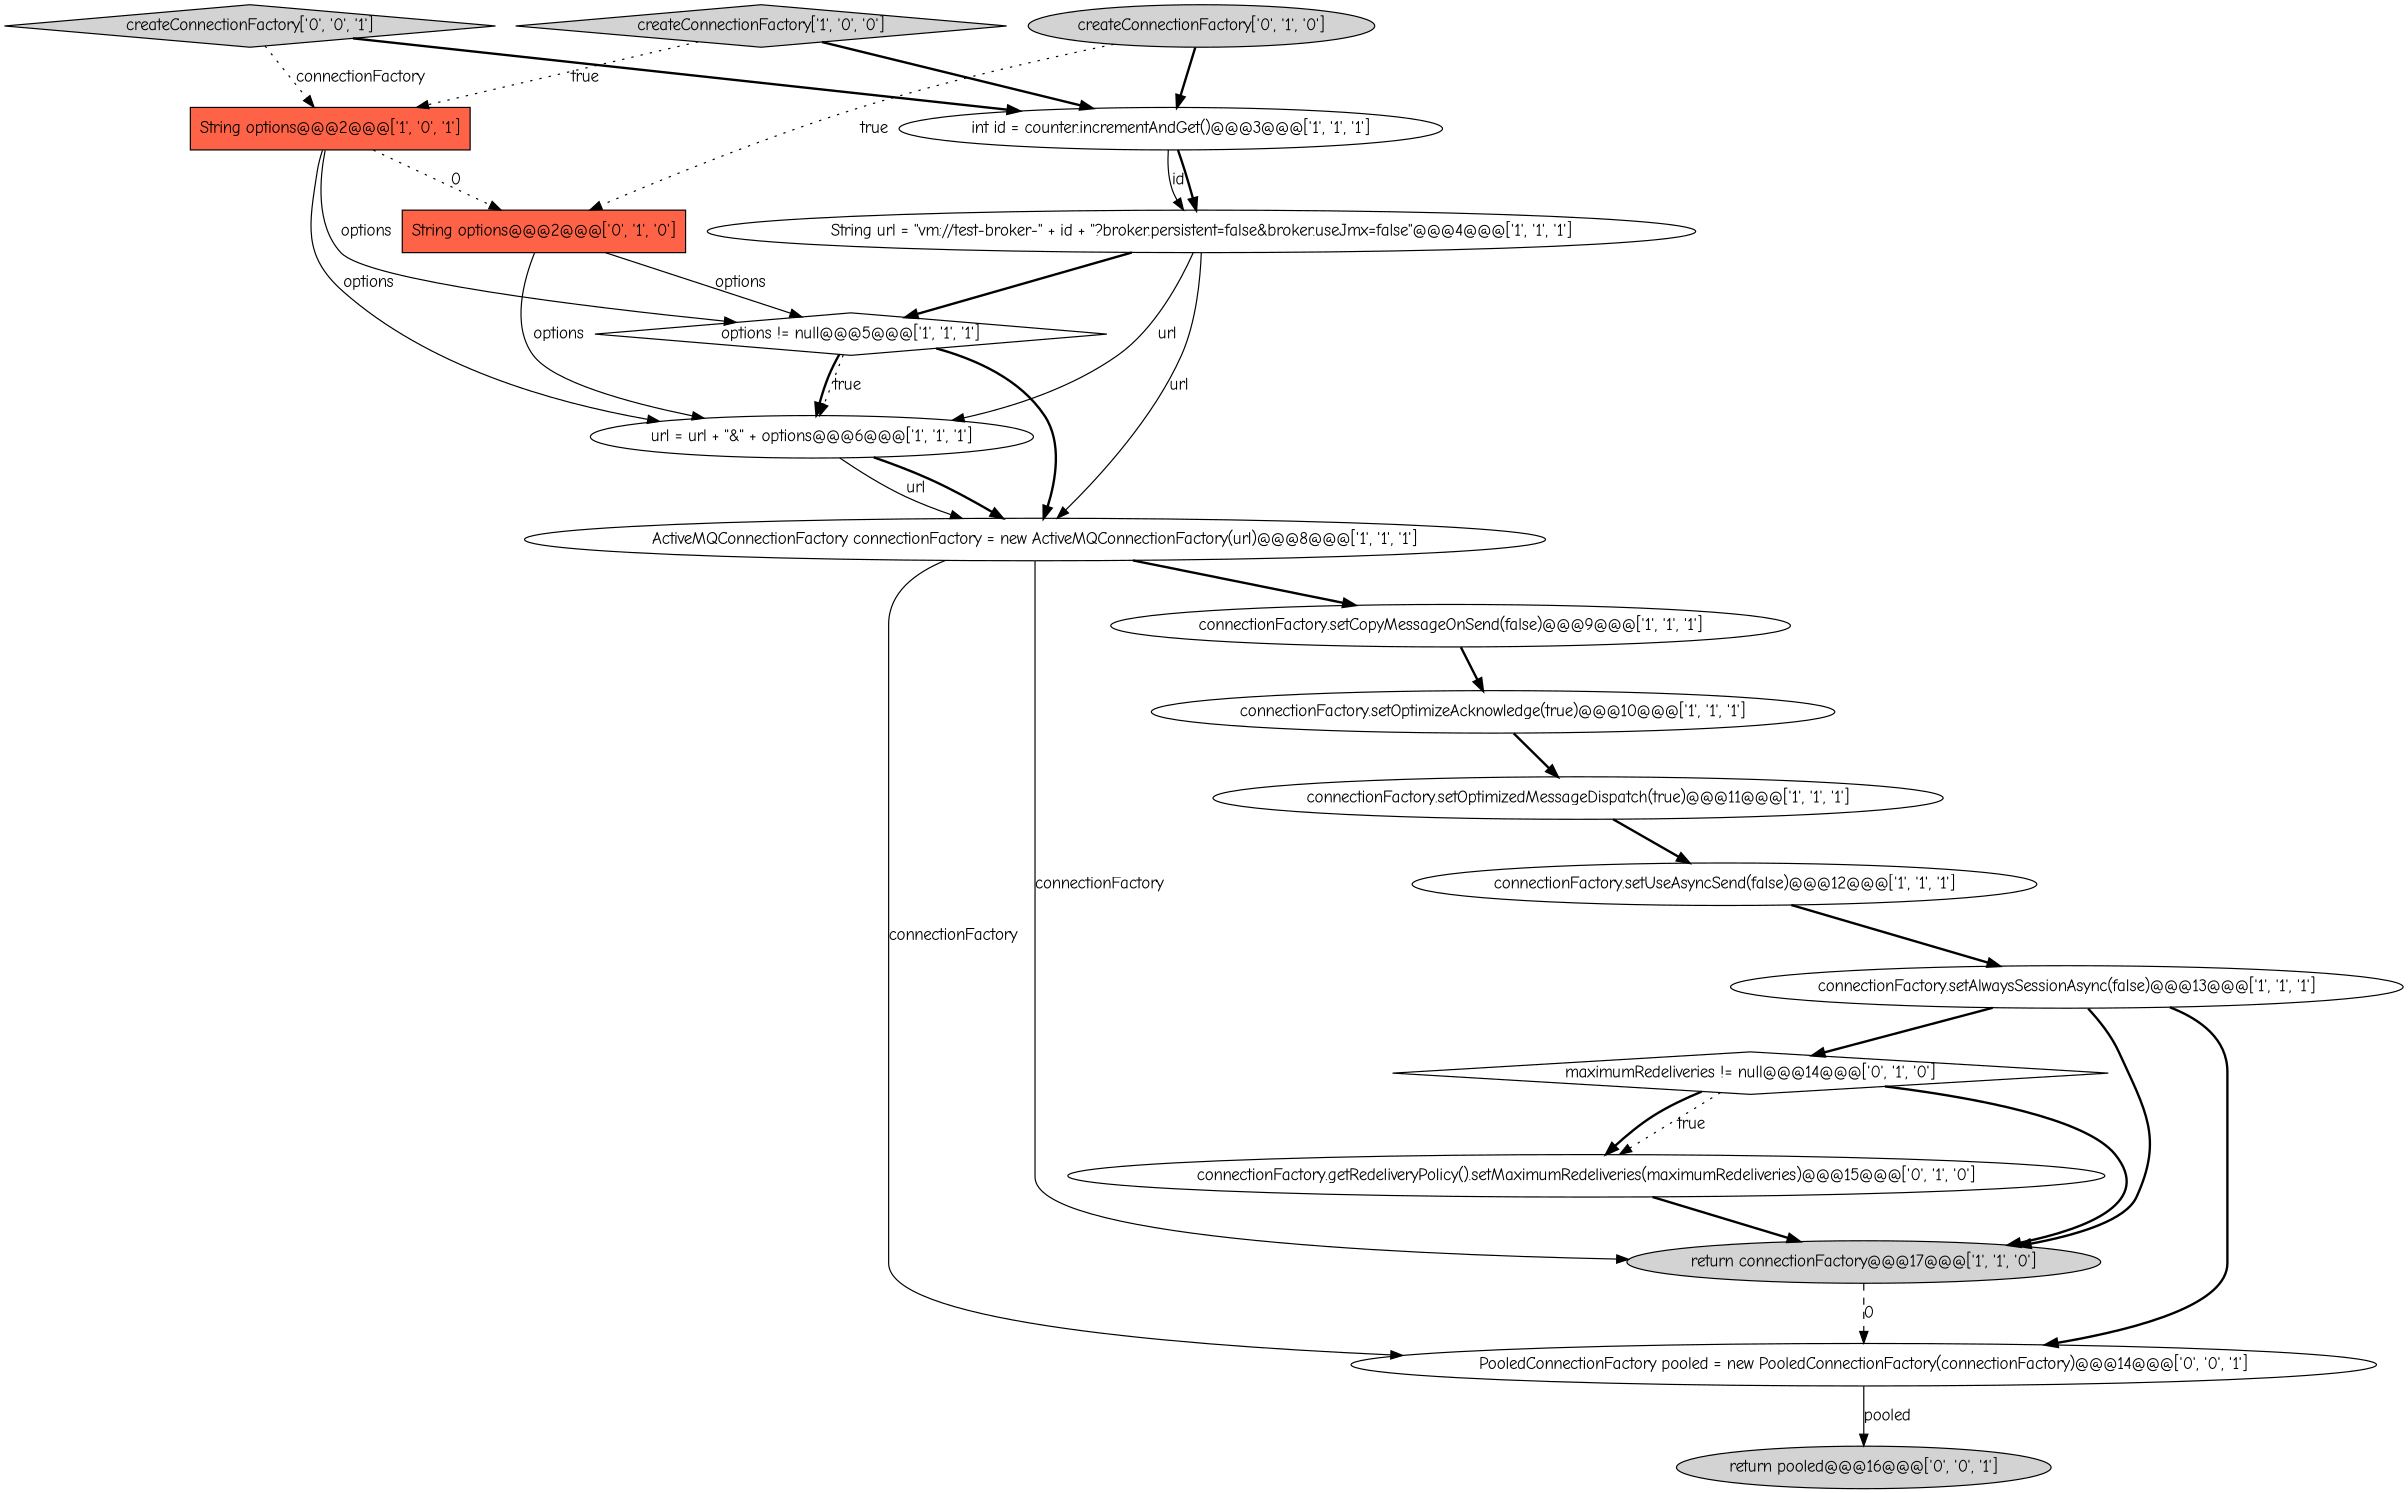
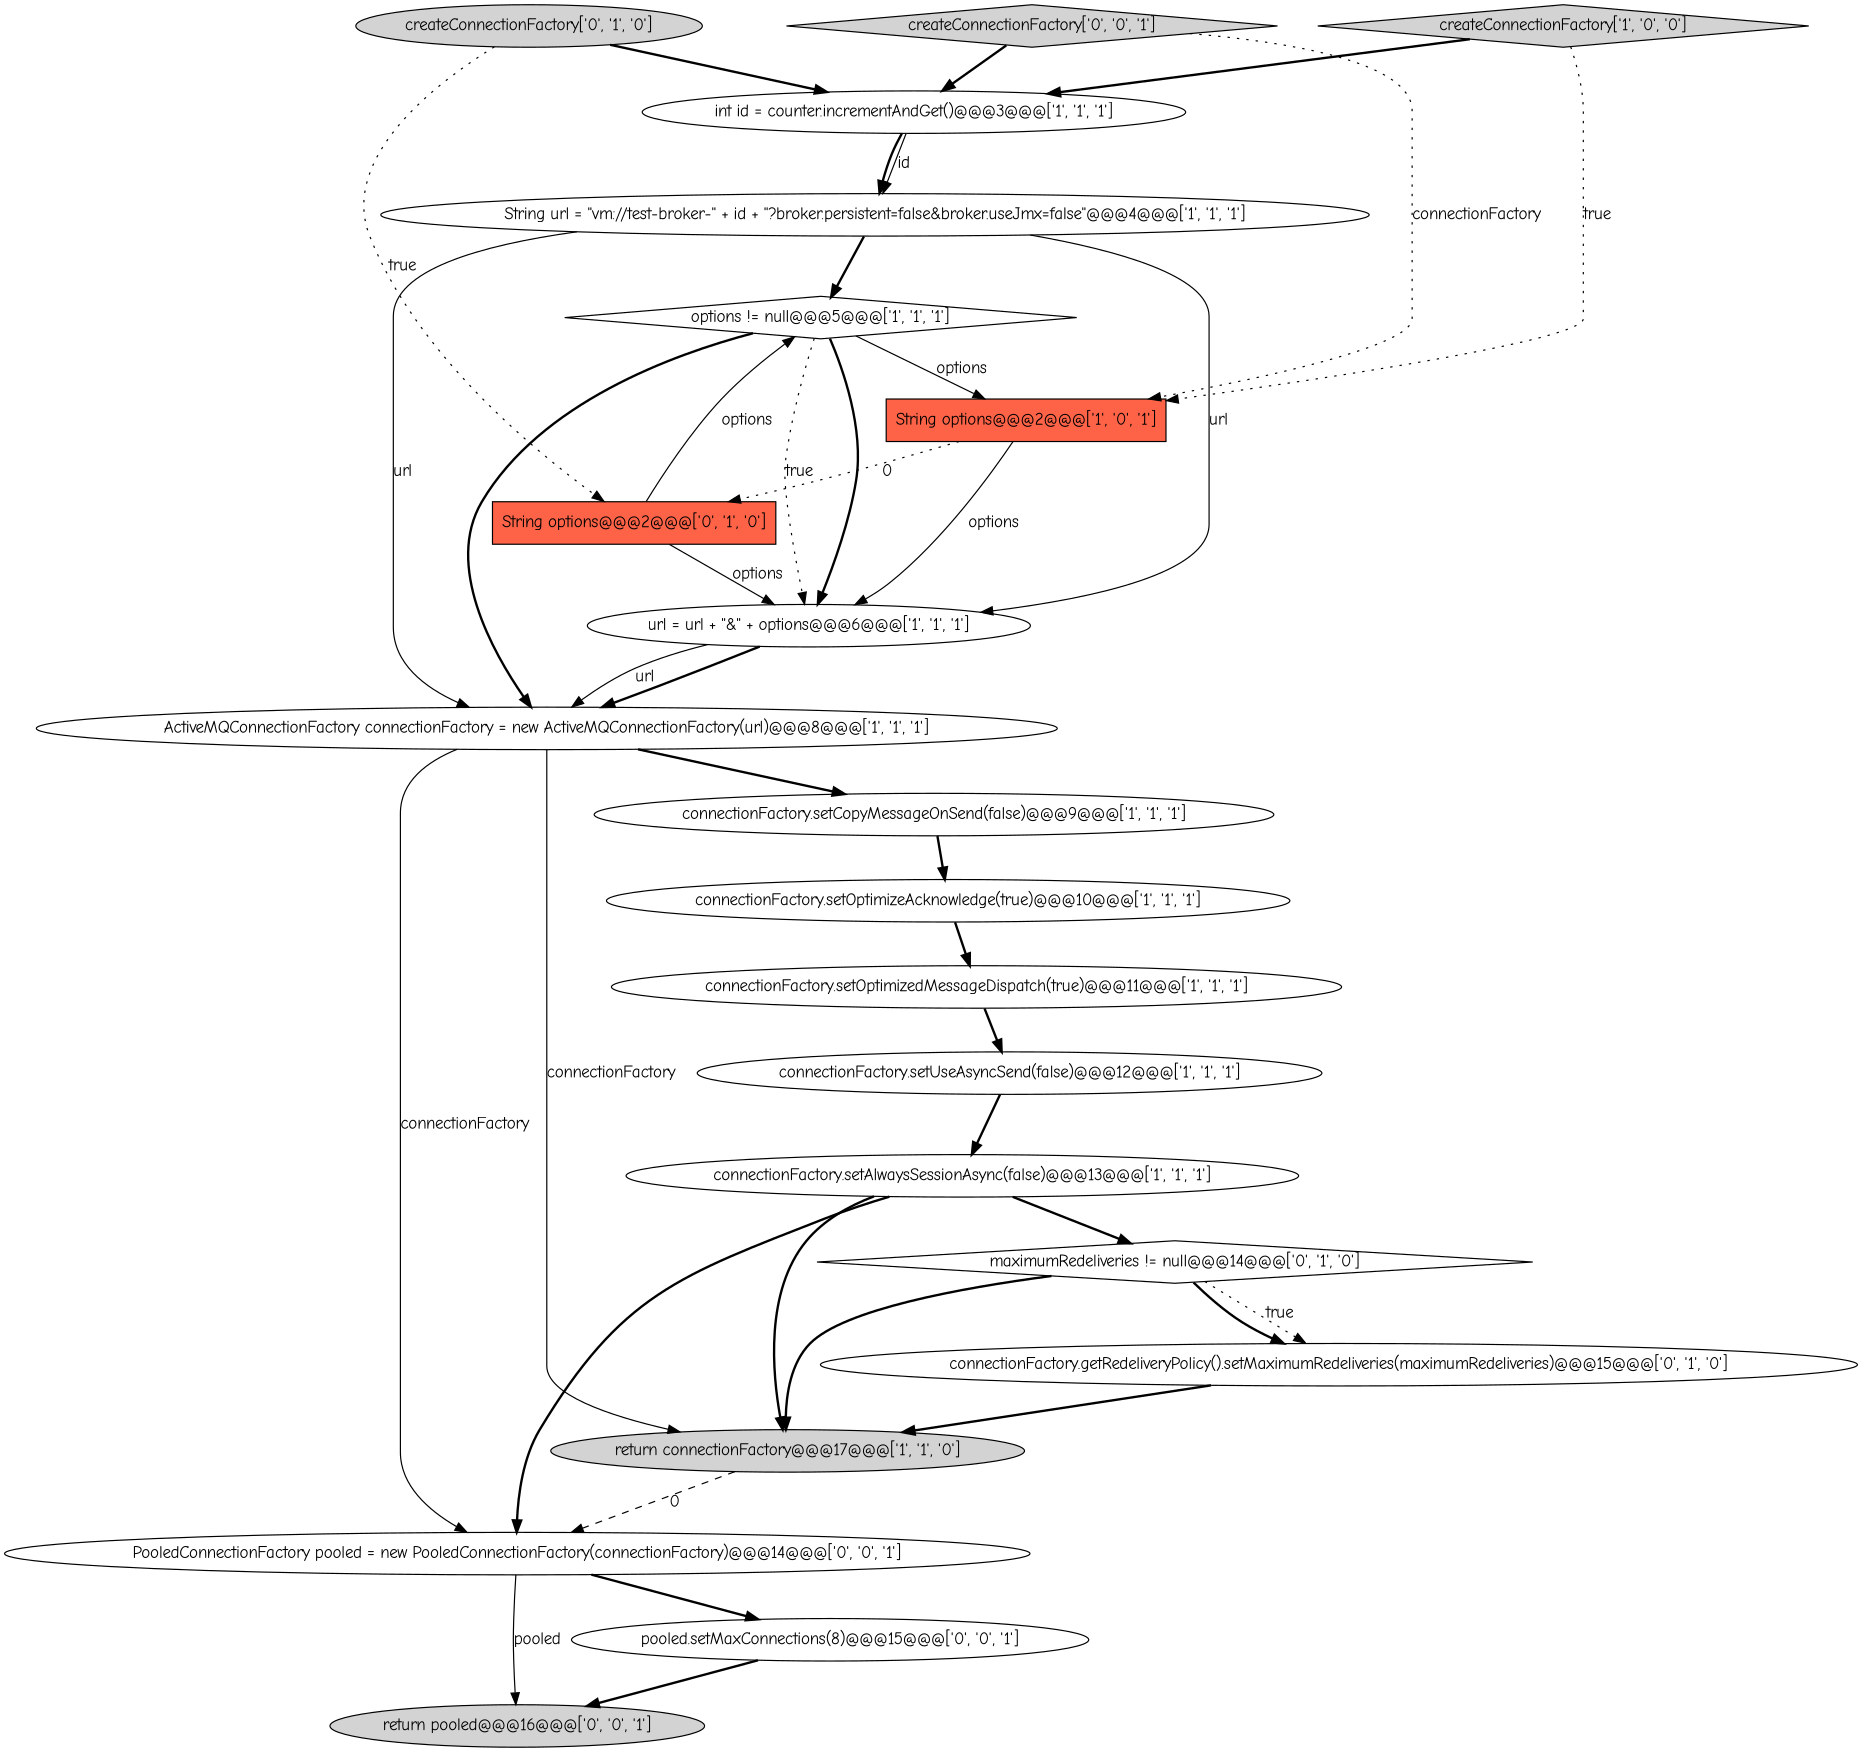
(477, 290) -> (915, 365)
none -> (830, 1640)
